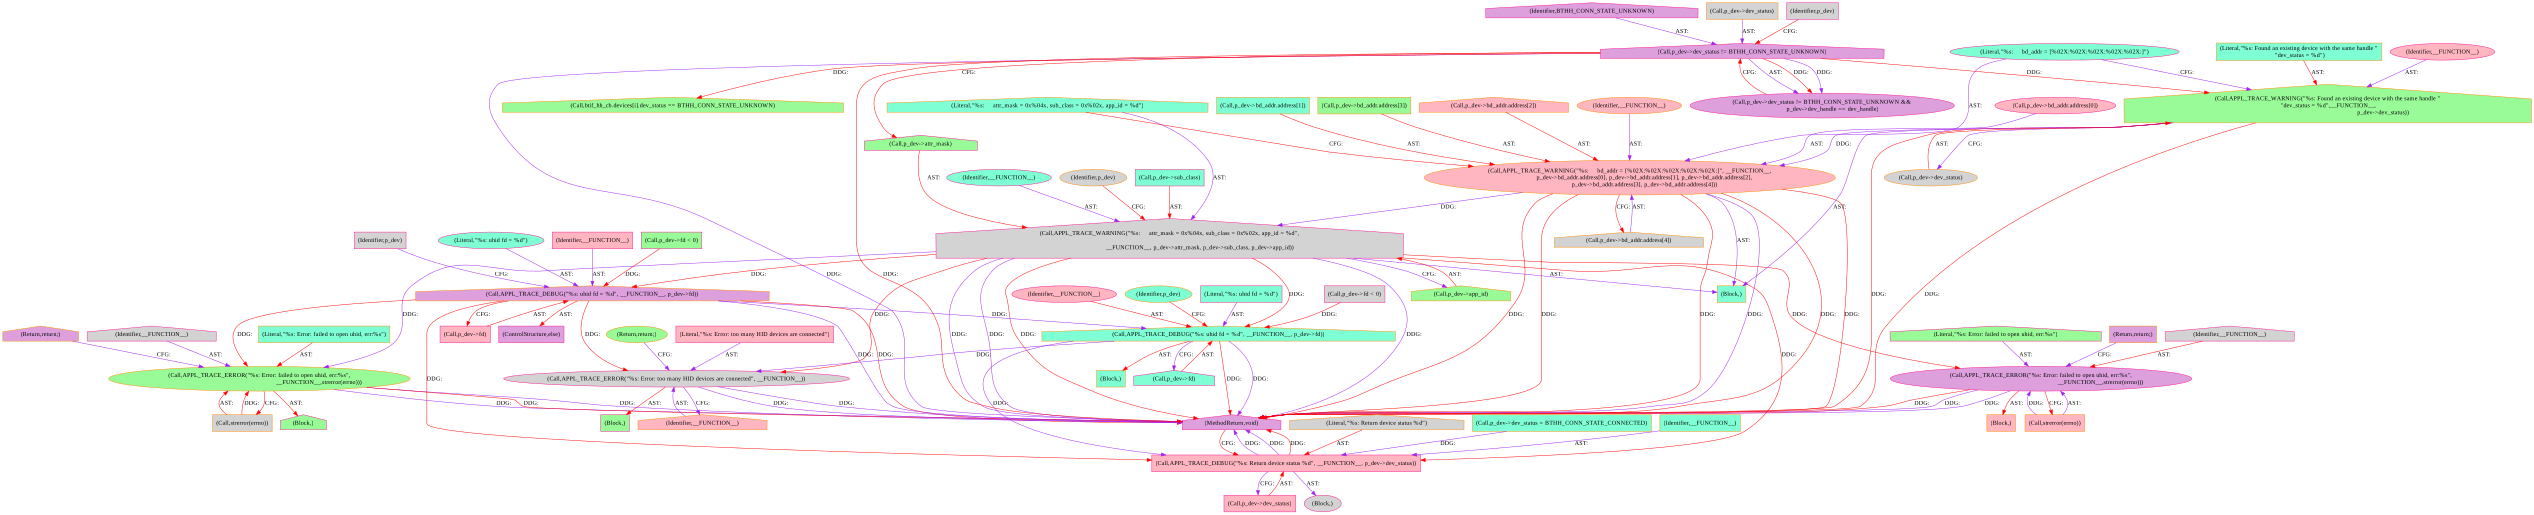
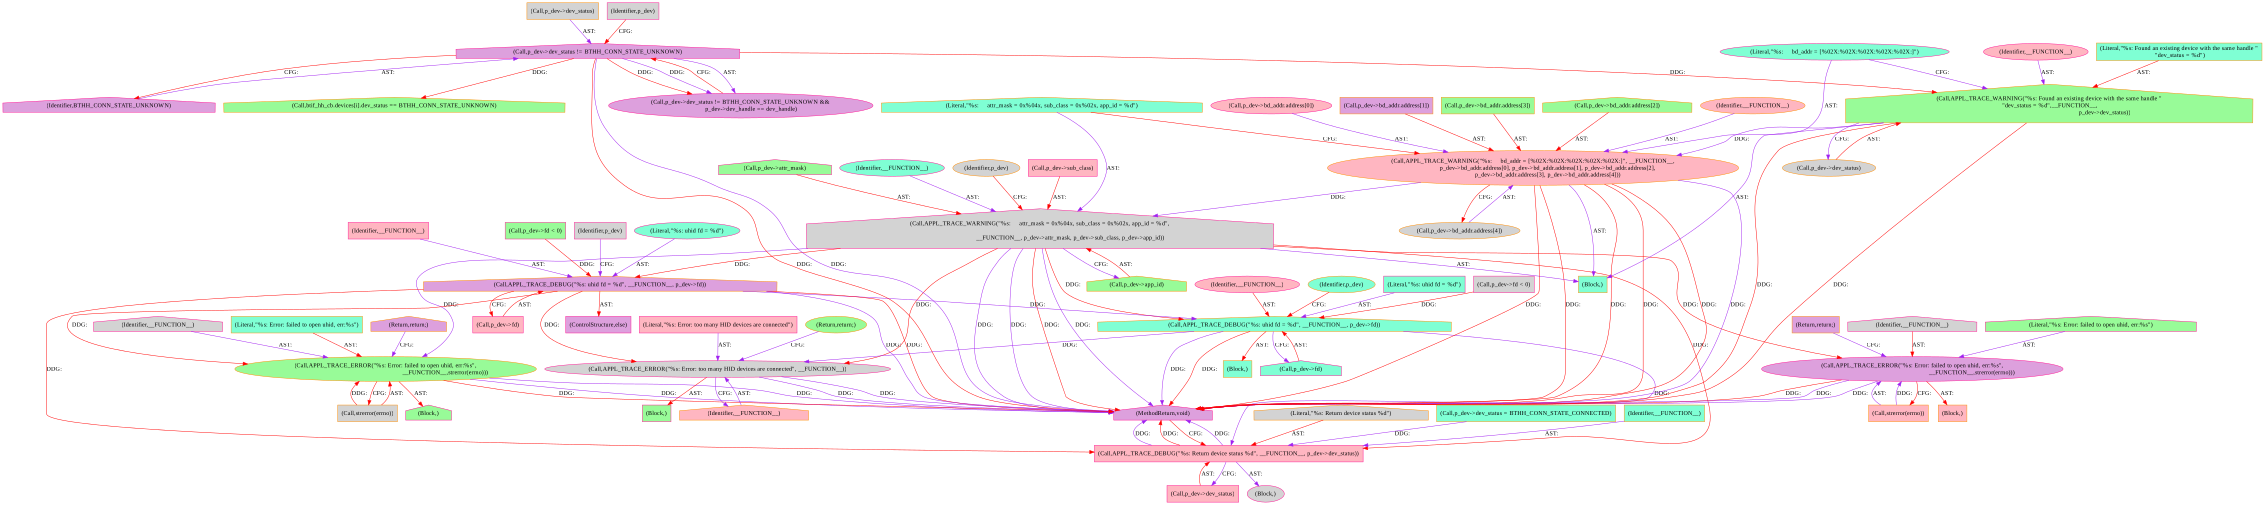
(1055, 63) -> (296, 67)
(1263, 106) -> (1386, 106)
(1494, 106) -> (1617, 106)
(1170, 178) -> (1063, 168)
(1629, 240) -> (1460, 231)
